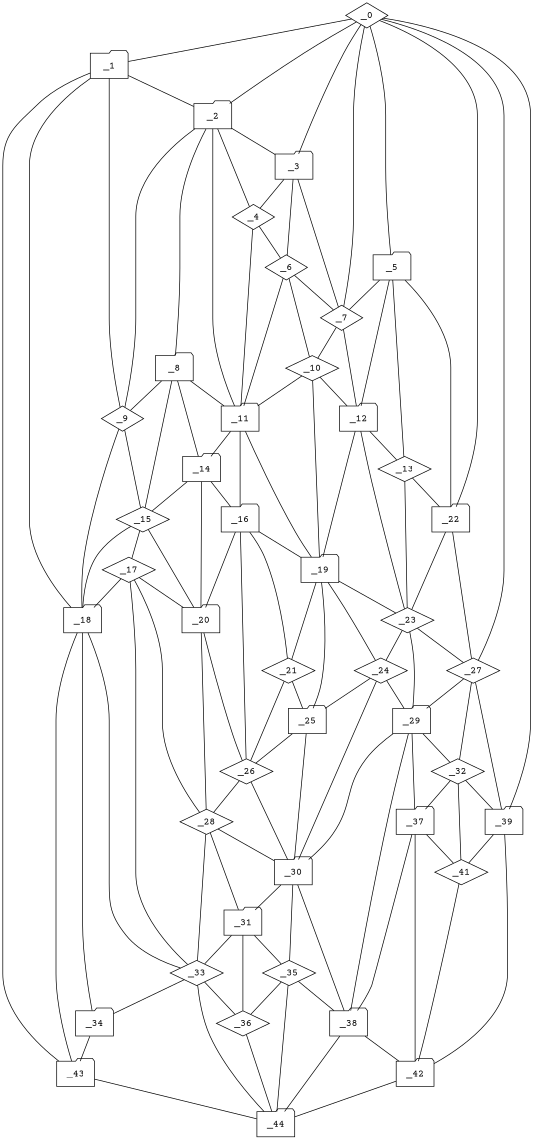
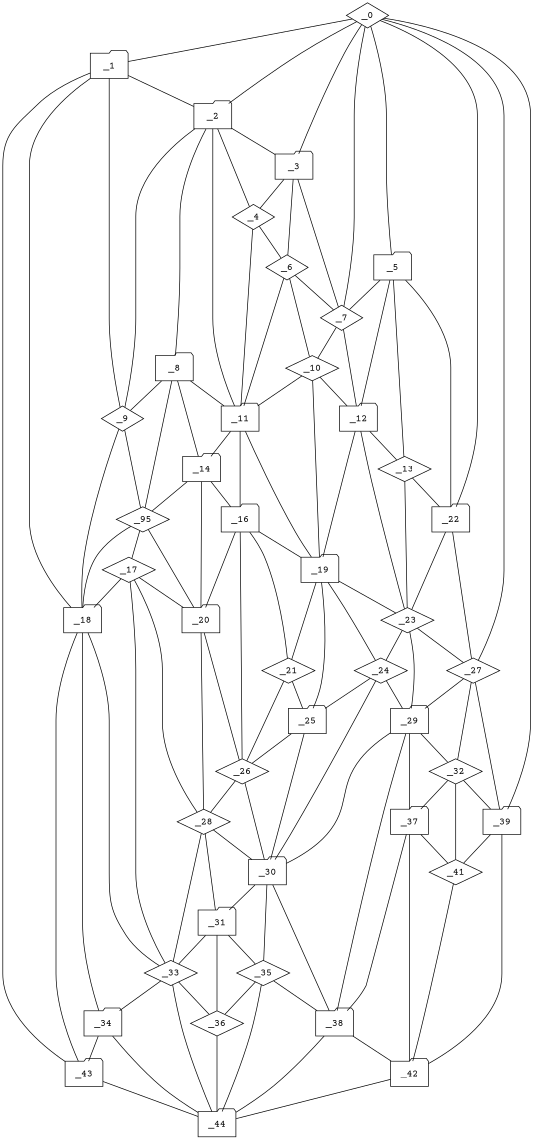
(143, 519) -> (143, 519)
none -> (152, 1078)
